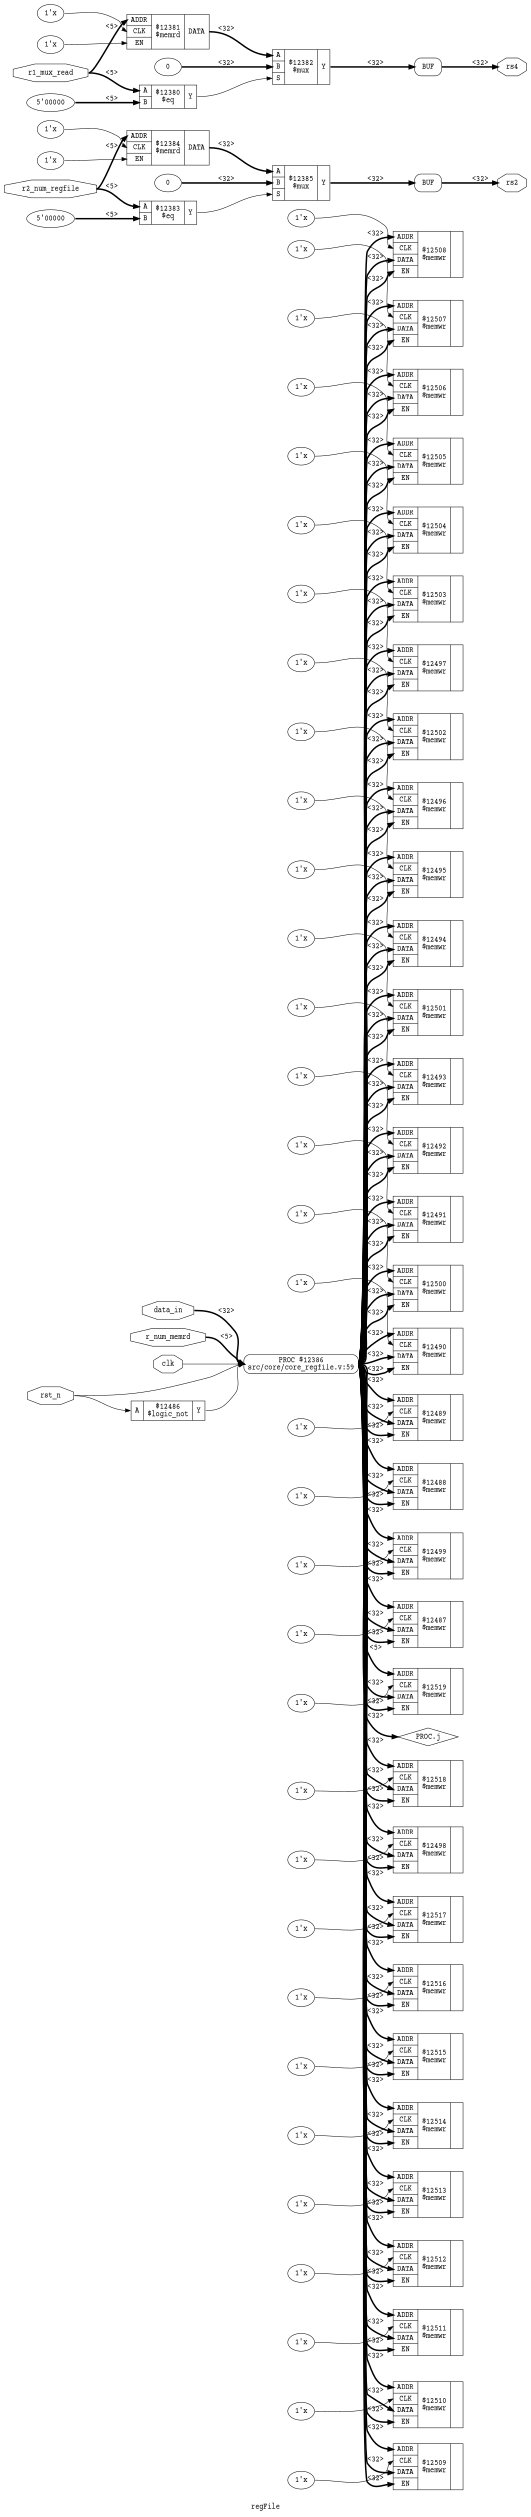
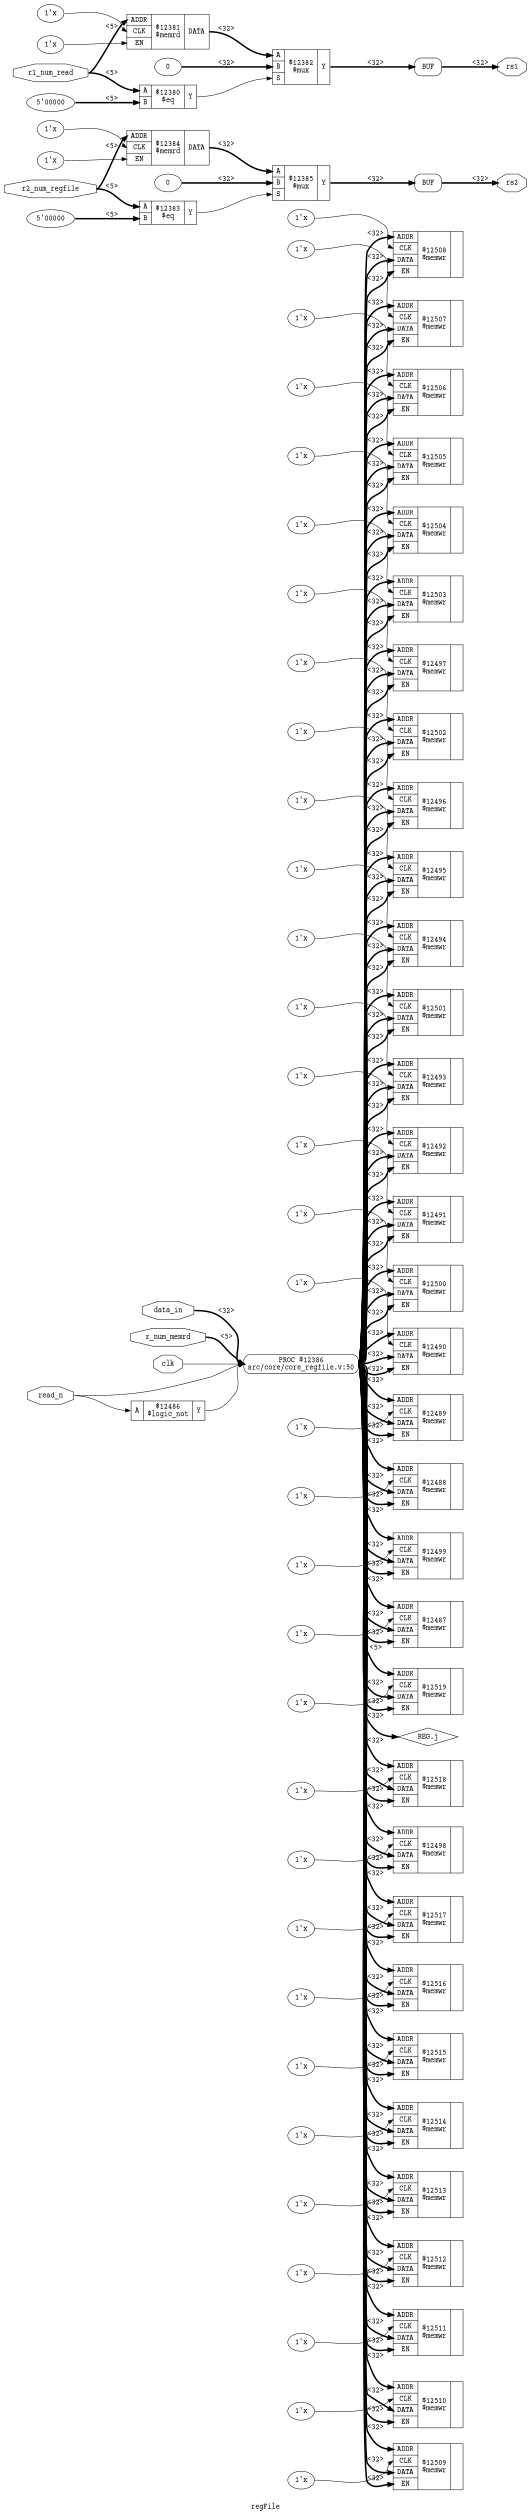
(512, 67) -> (512, 67)
(51, 73) -> (51, 73)
(301, 1364) -> (301, 1364)
(51, 1396) -> (51, 1396)
(428, 1737) -> (428, 1737)
